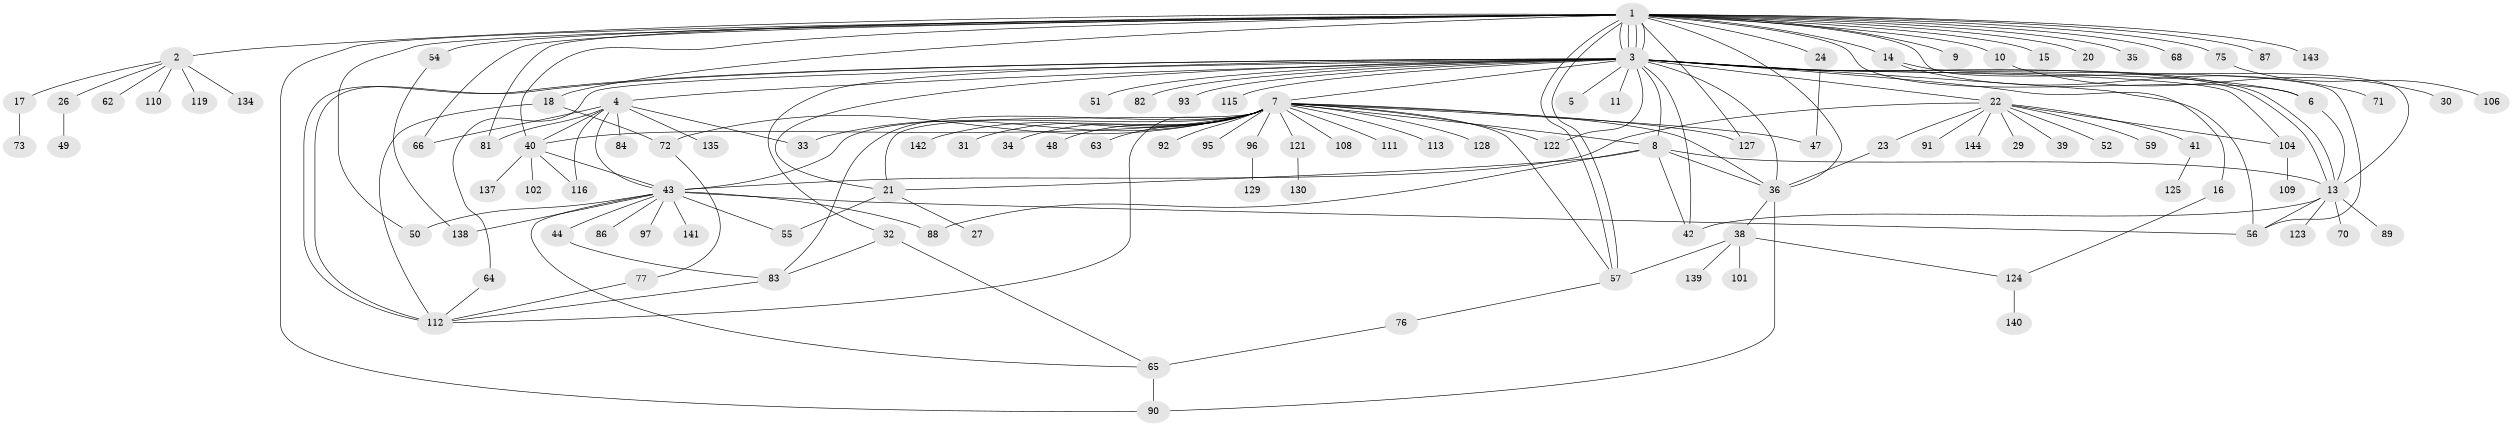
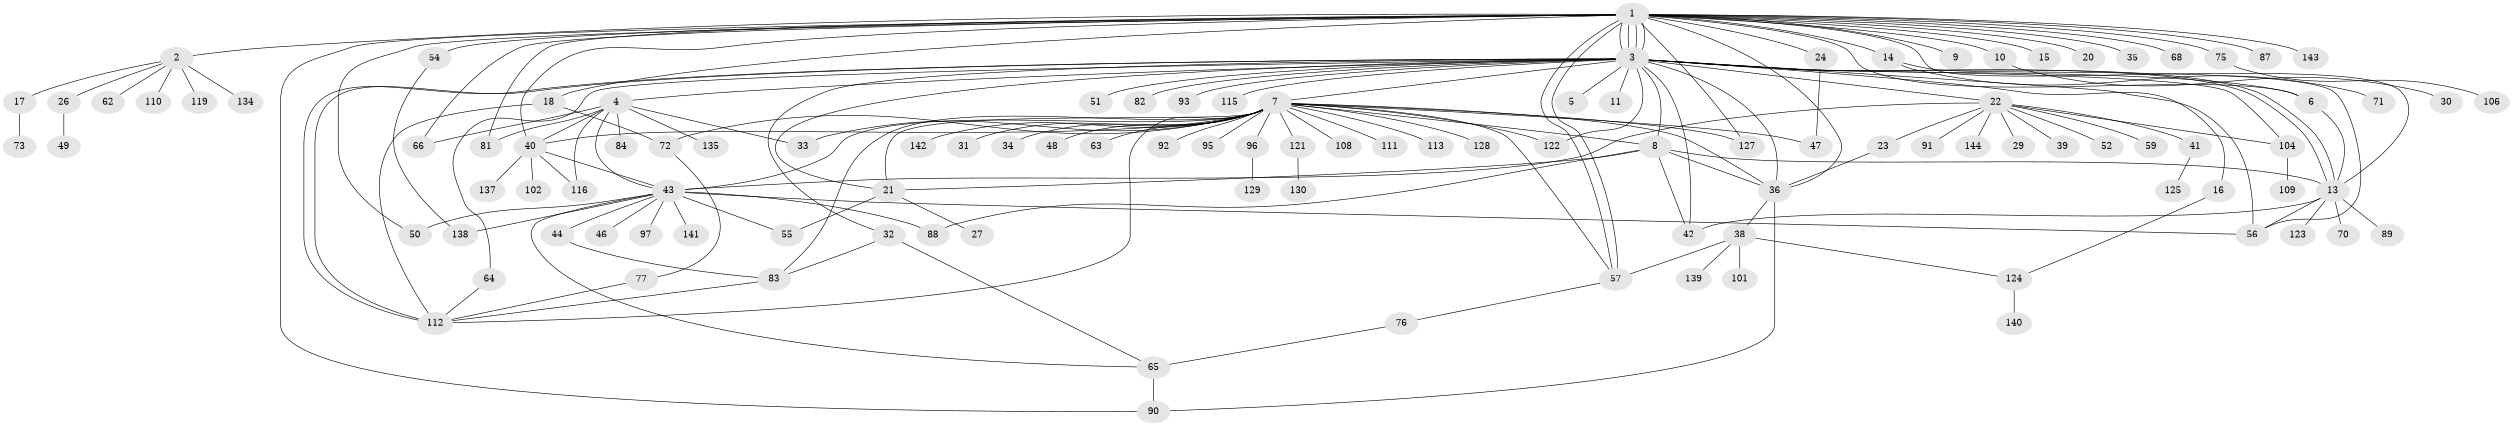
(602, 235) -> (602, 235)
